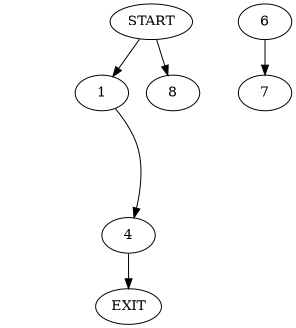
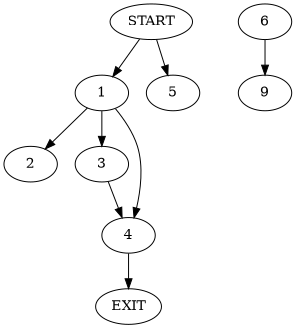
(173, 93) -> (173, 93)
(265, 93) -> (265, 93)
none -> (31, 164)
none -> (102, 164)
